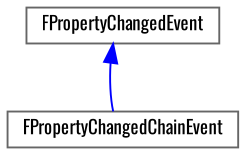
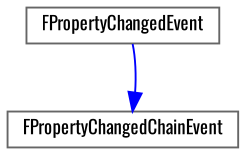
(110, 87) -> (135, 68)
